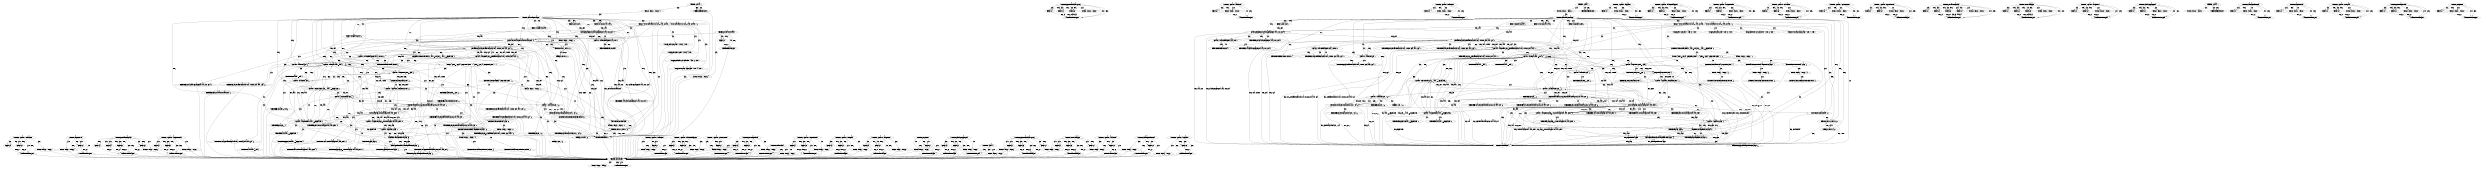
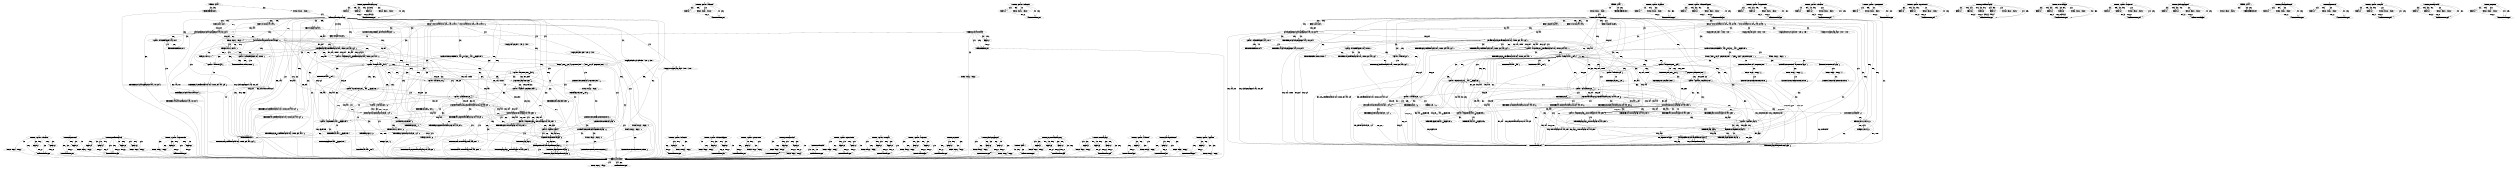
none -> (378, 32)
